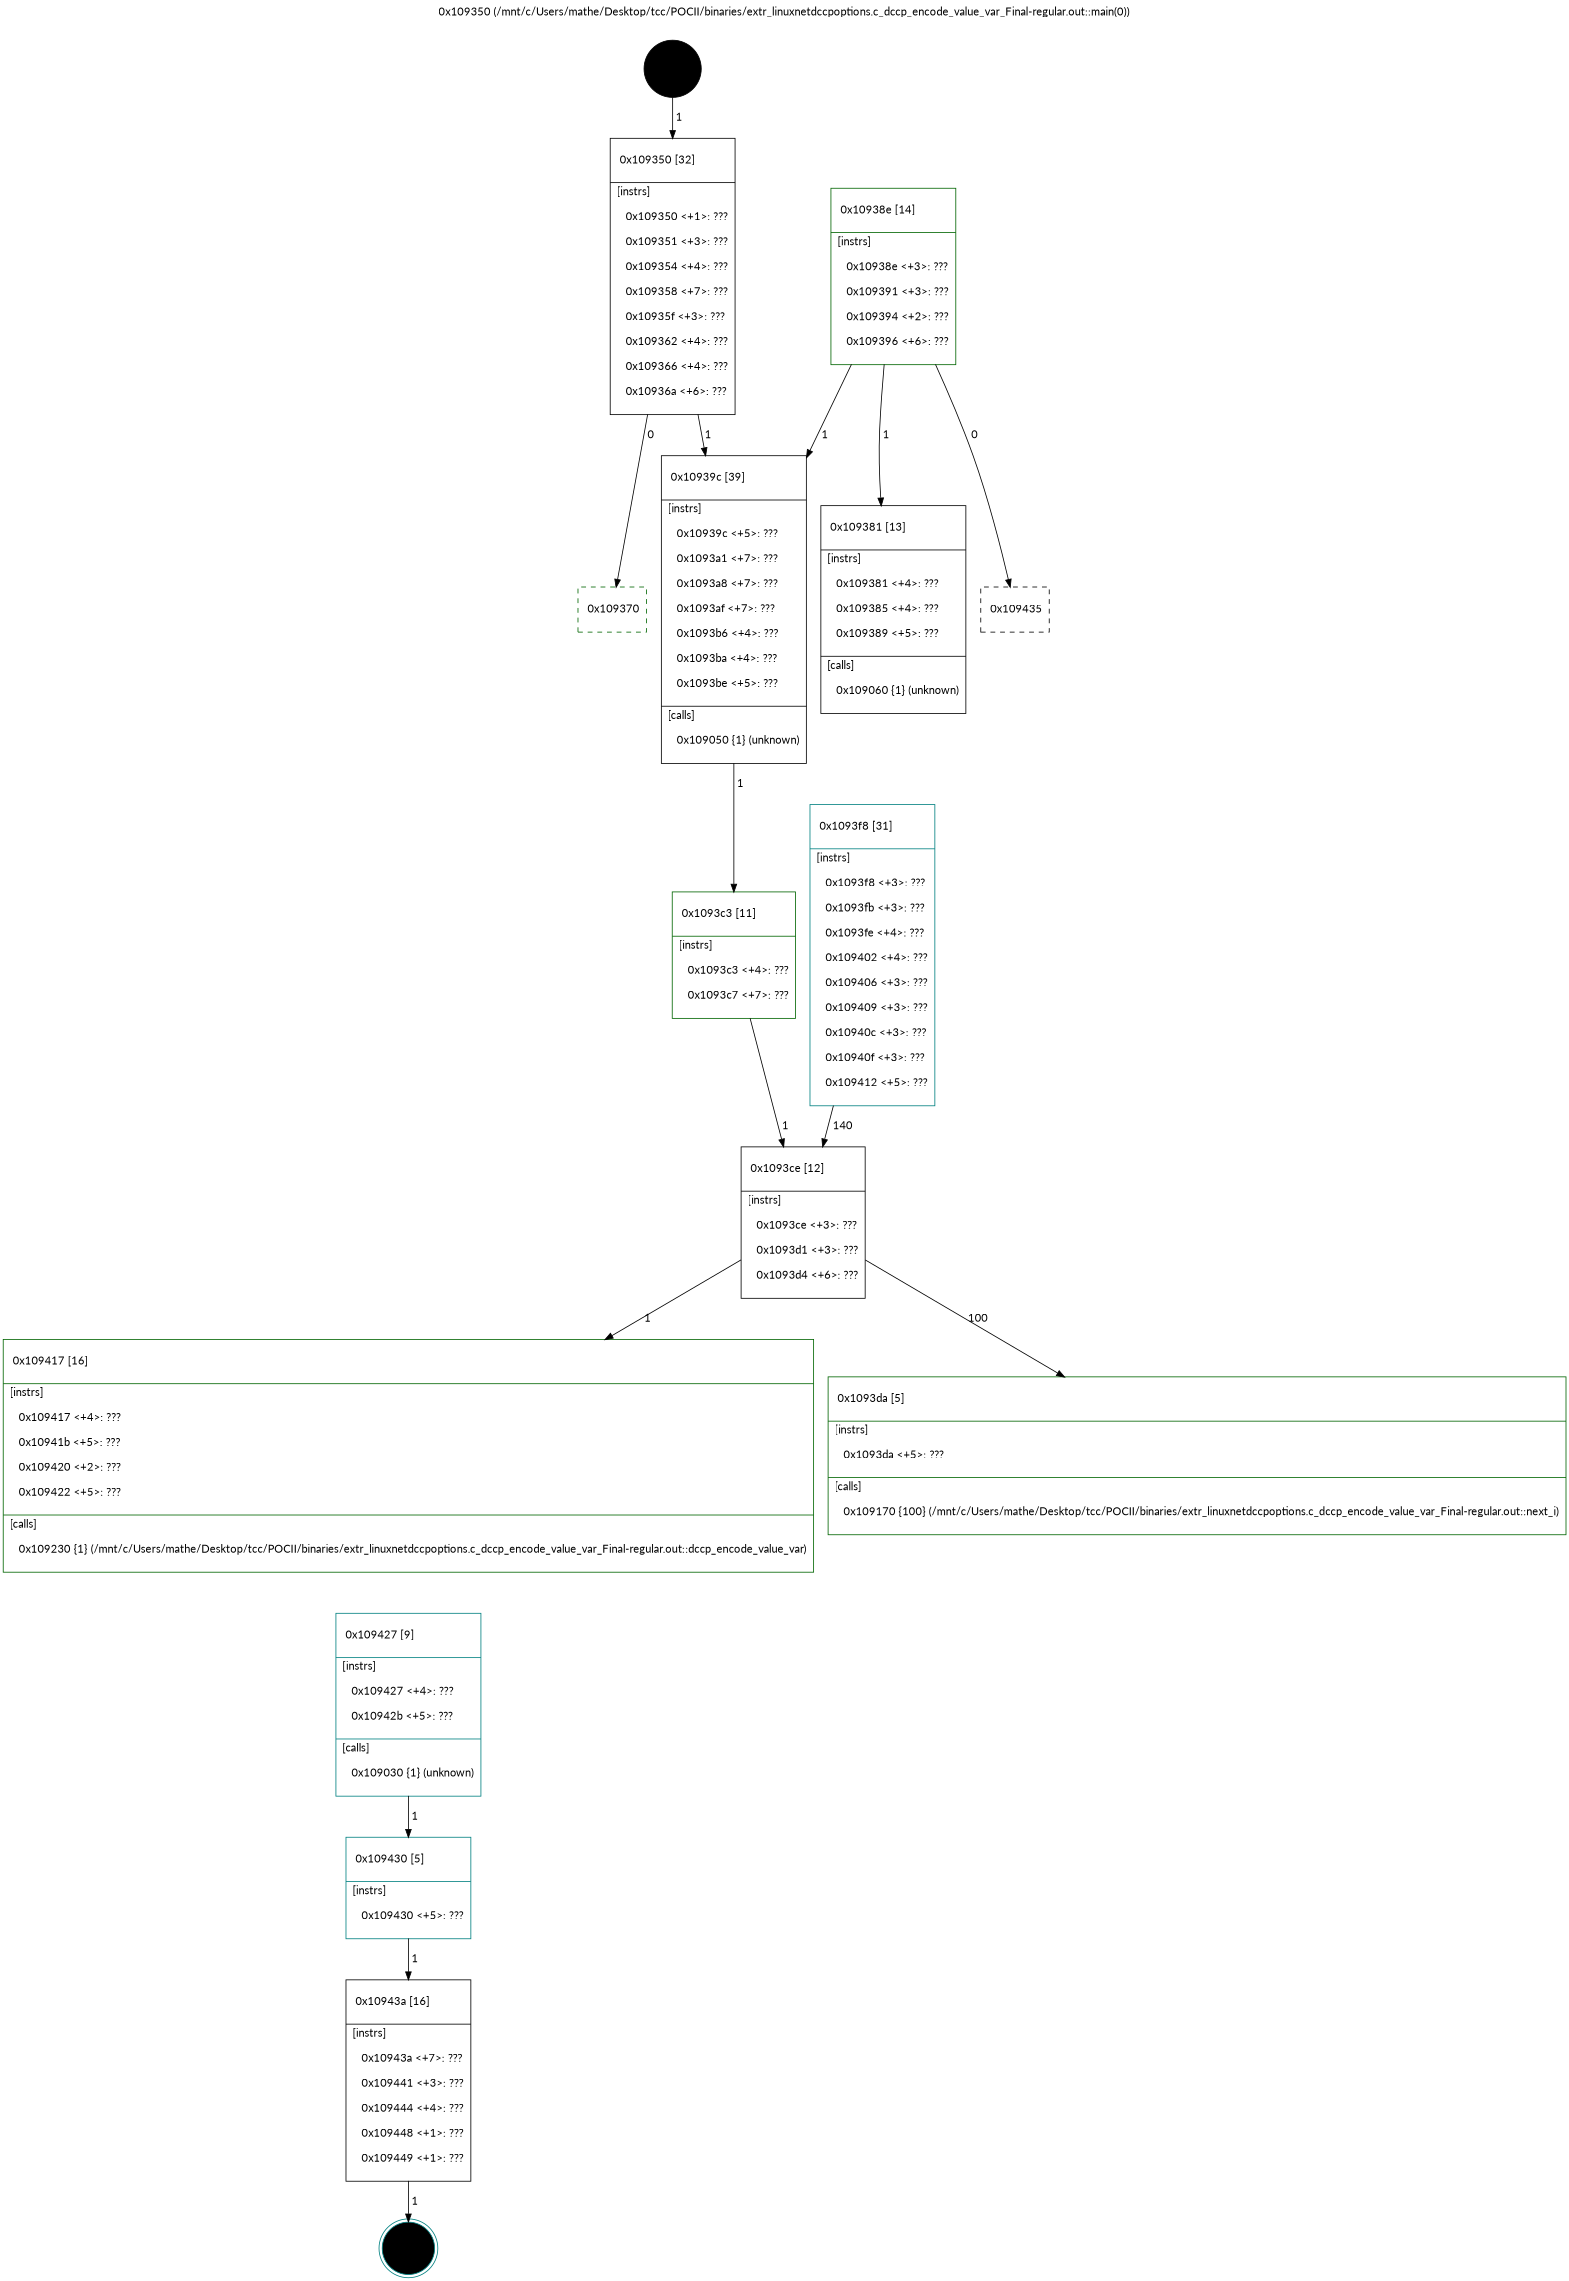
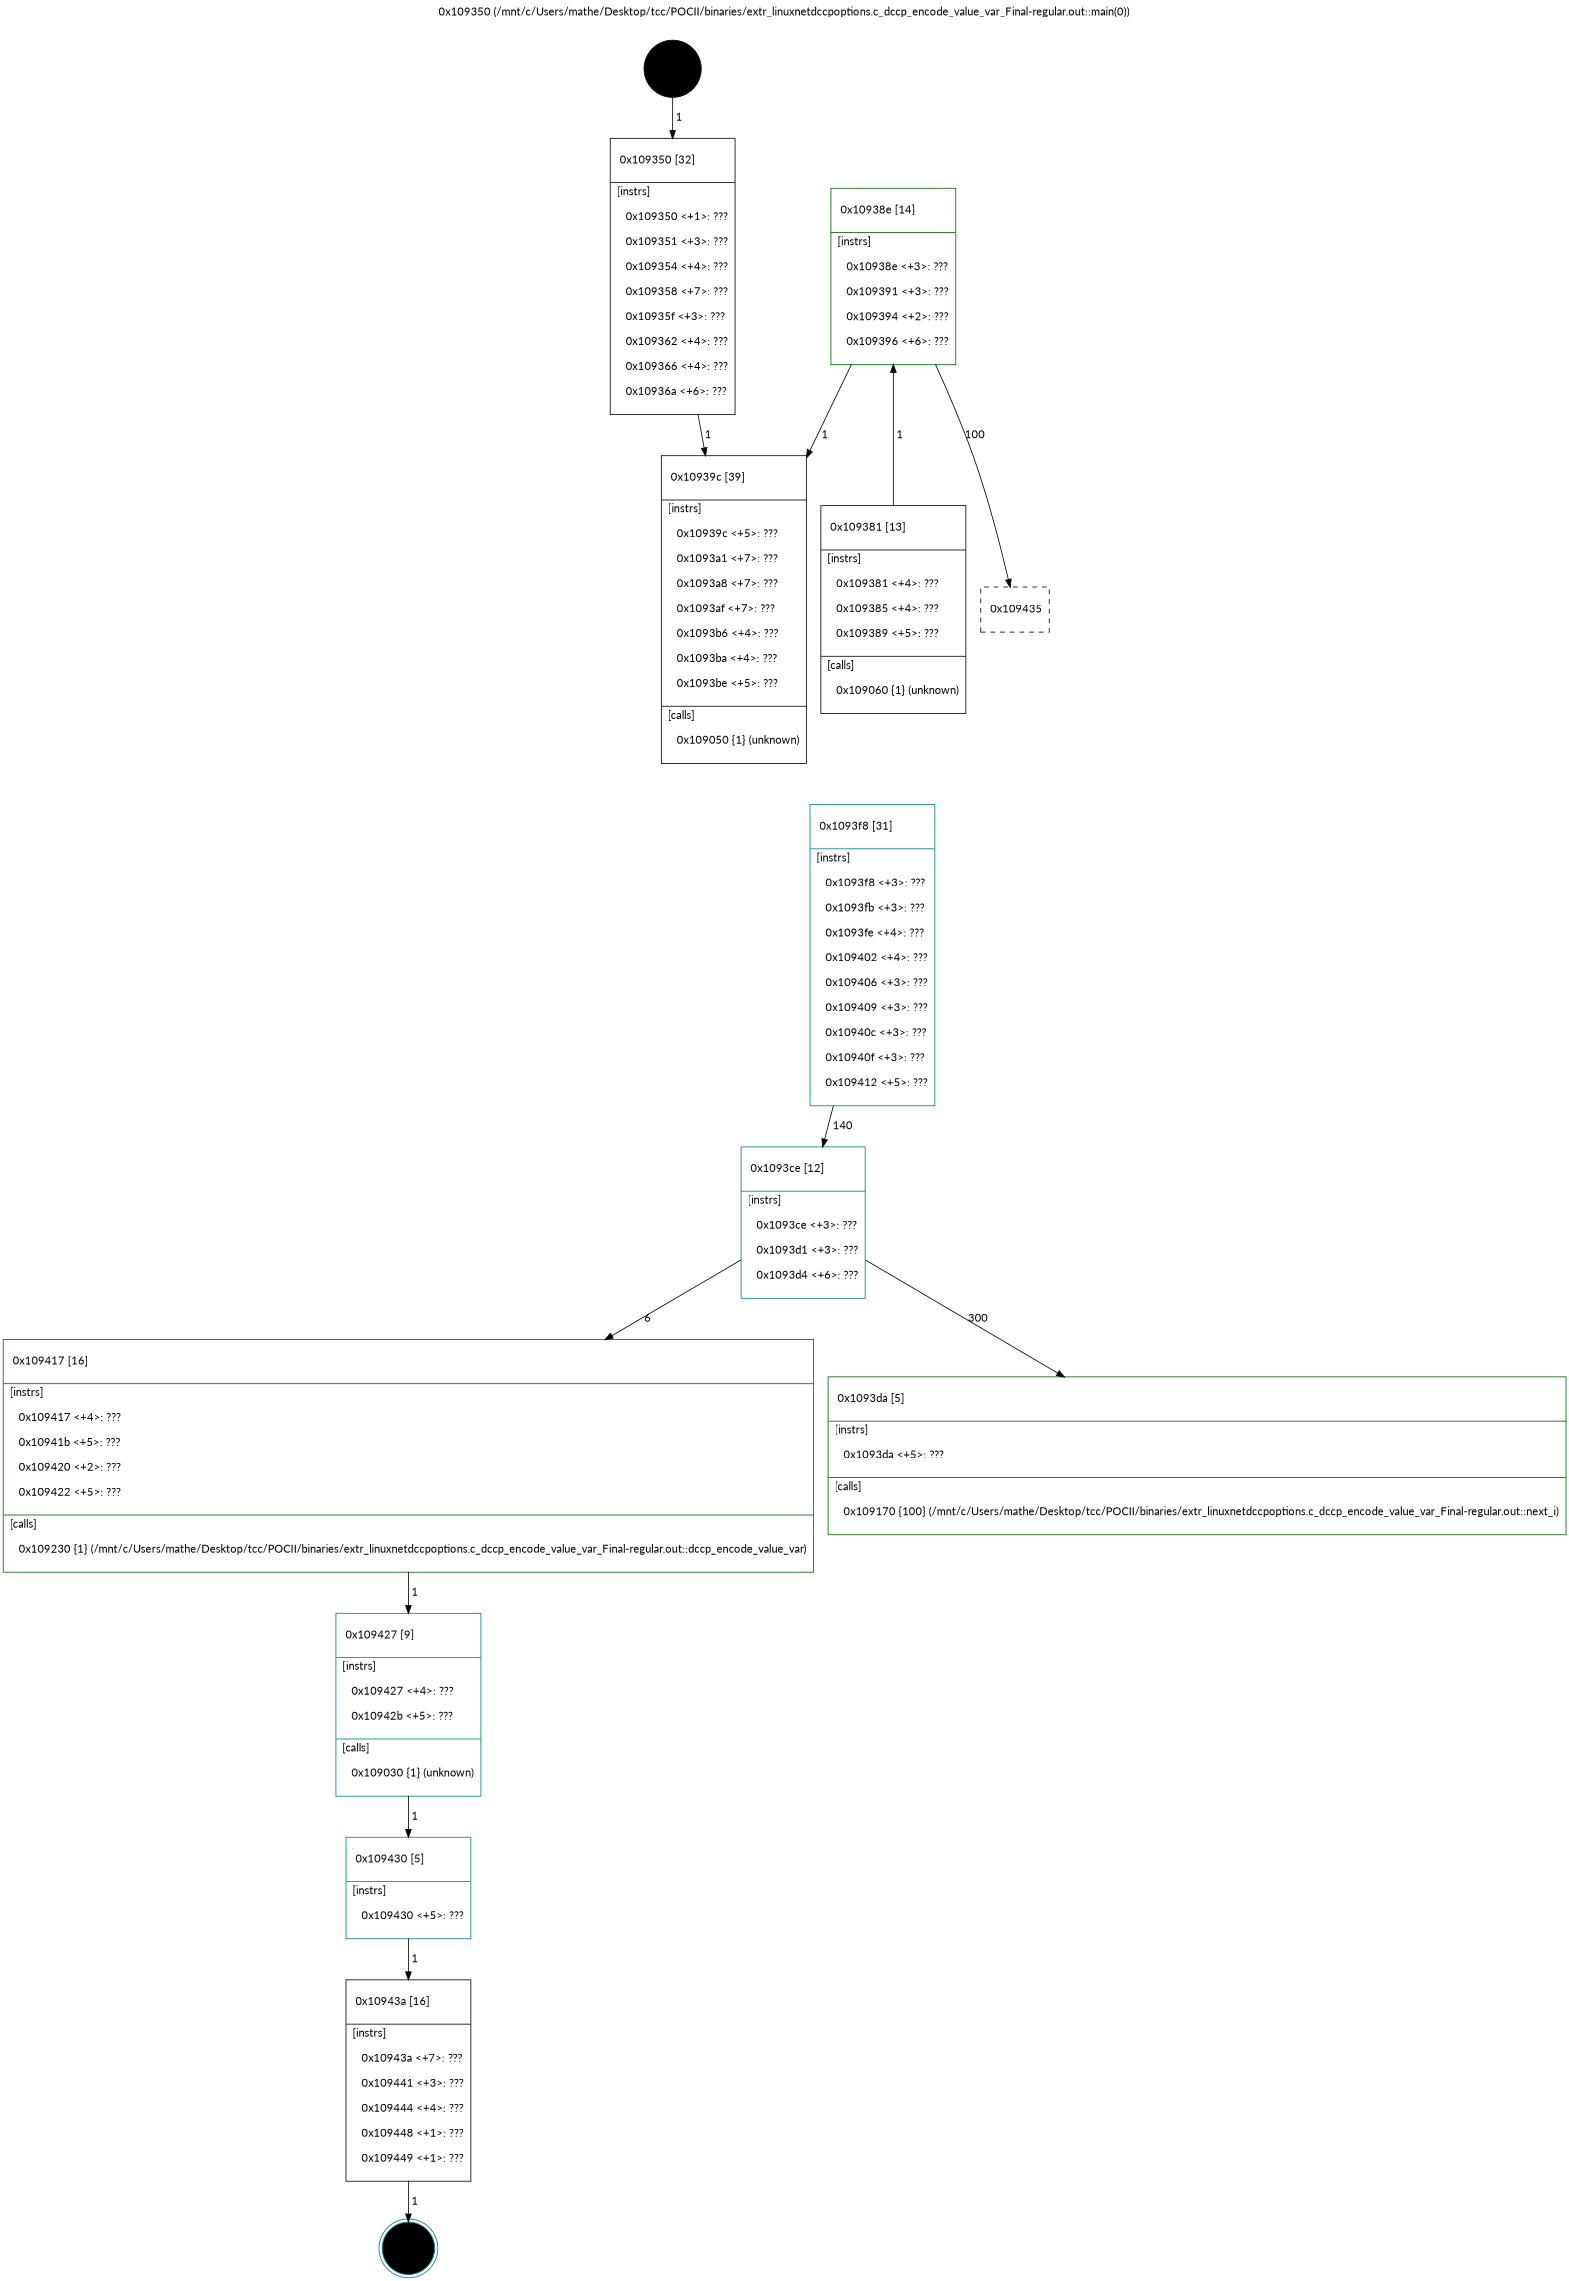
(880, 431) -> (893, 439)
(974, 435) -> (974, 435)
(612, 610) -> none
(734, 955) -> none
(803, 1223) -> (803, 1223)
(646, 1319) -> (646, 1319)
(977, 1319) -> (977, 1319)
none -> (408, 1589)
